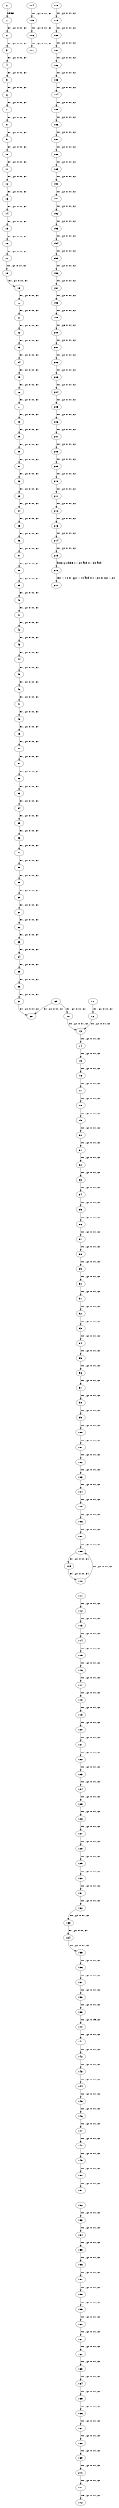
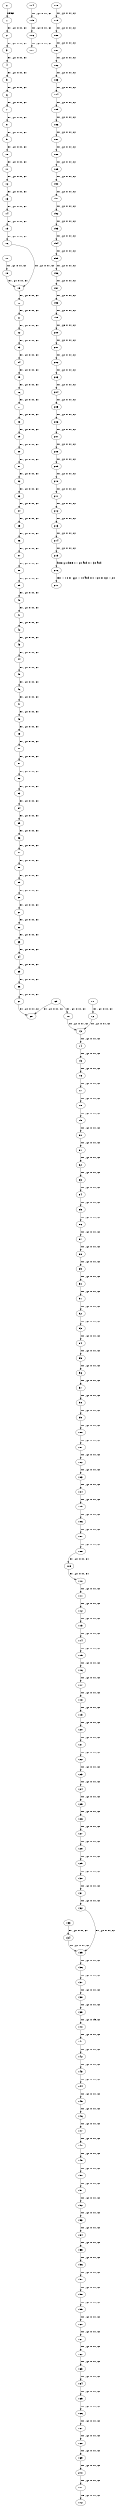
(7, 250) -> (34, 259)
(93, 1567) -> (81, 1588)
(71, 1913) -> (95, 1929)
none -> (81, 2197)
